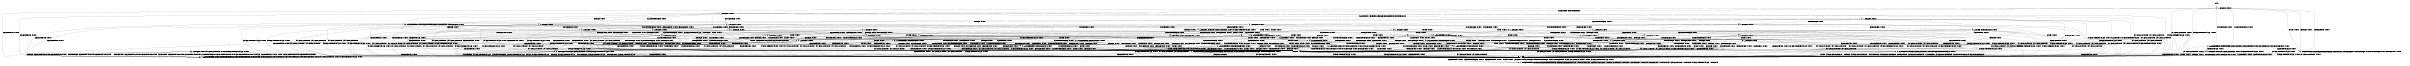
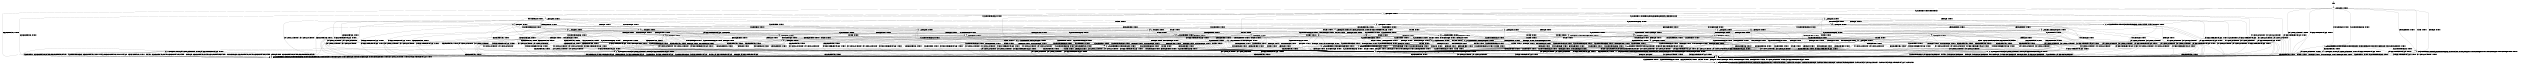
(850, 27) -> (960, 21)
(716, 38) -> (740, 38)
